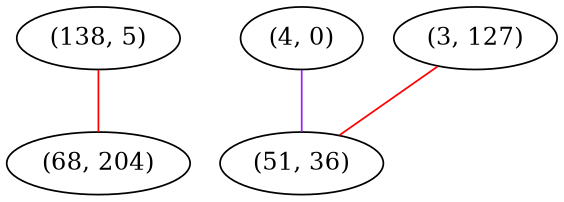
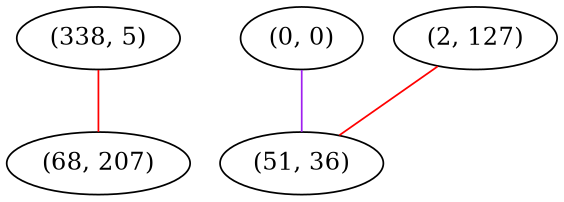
(98, 38) -> (98, 38)
(302, 38) -> (302, 38)
(475, 38) -> (475, 38)
(98, 163) -> (98, 163)
